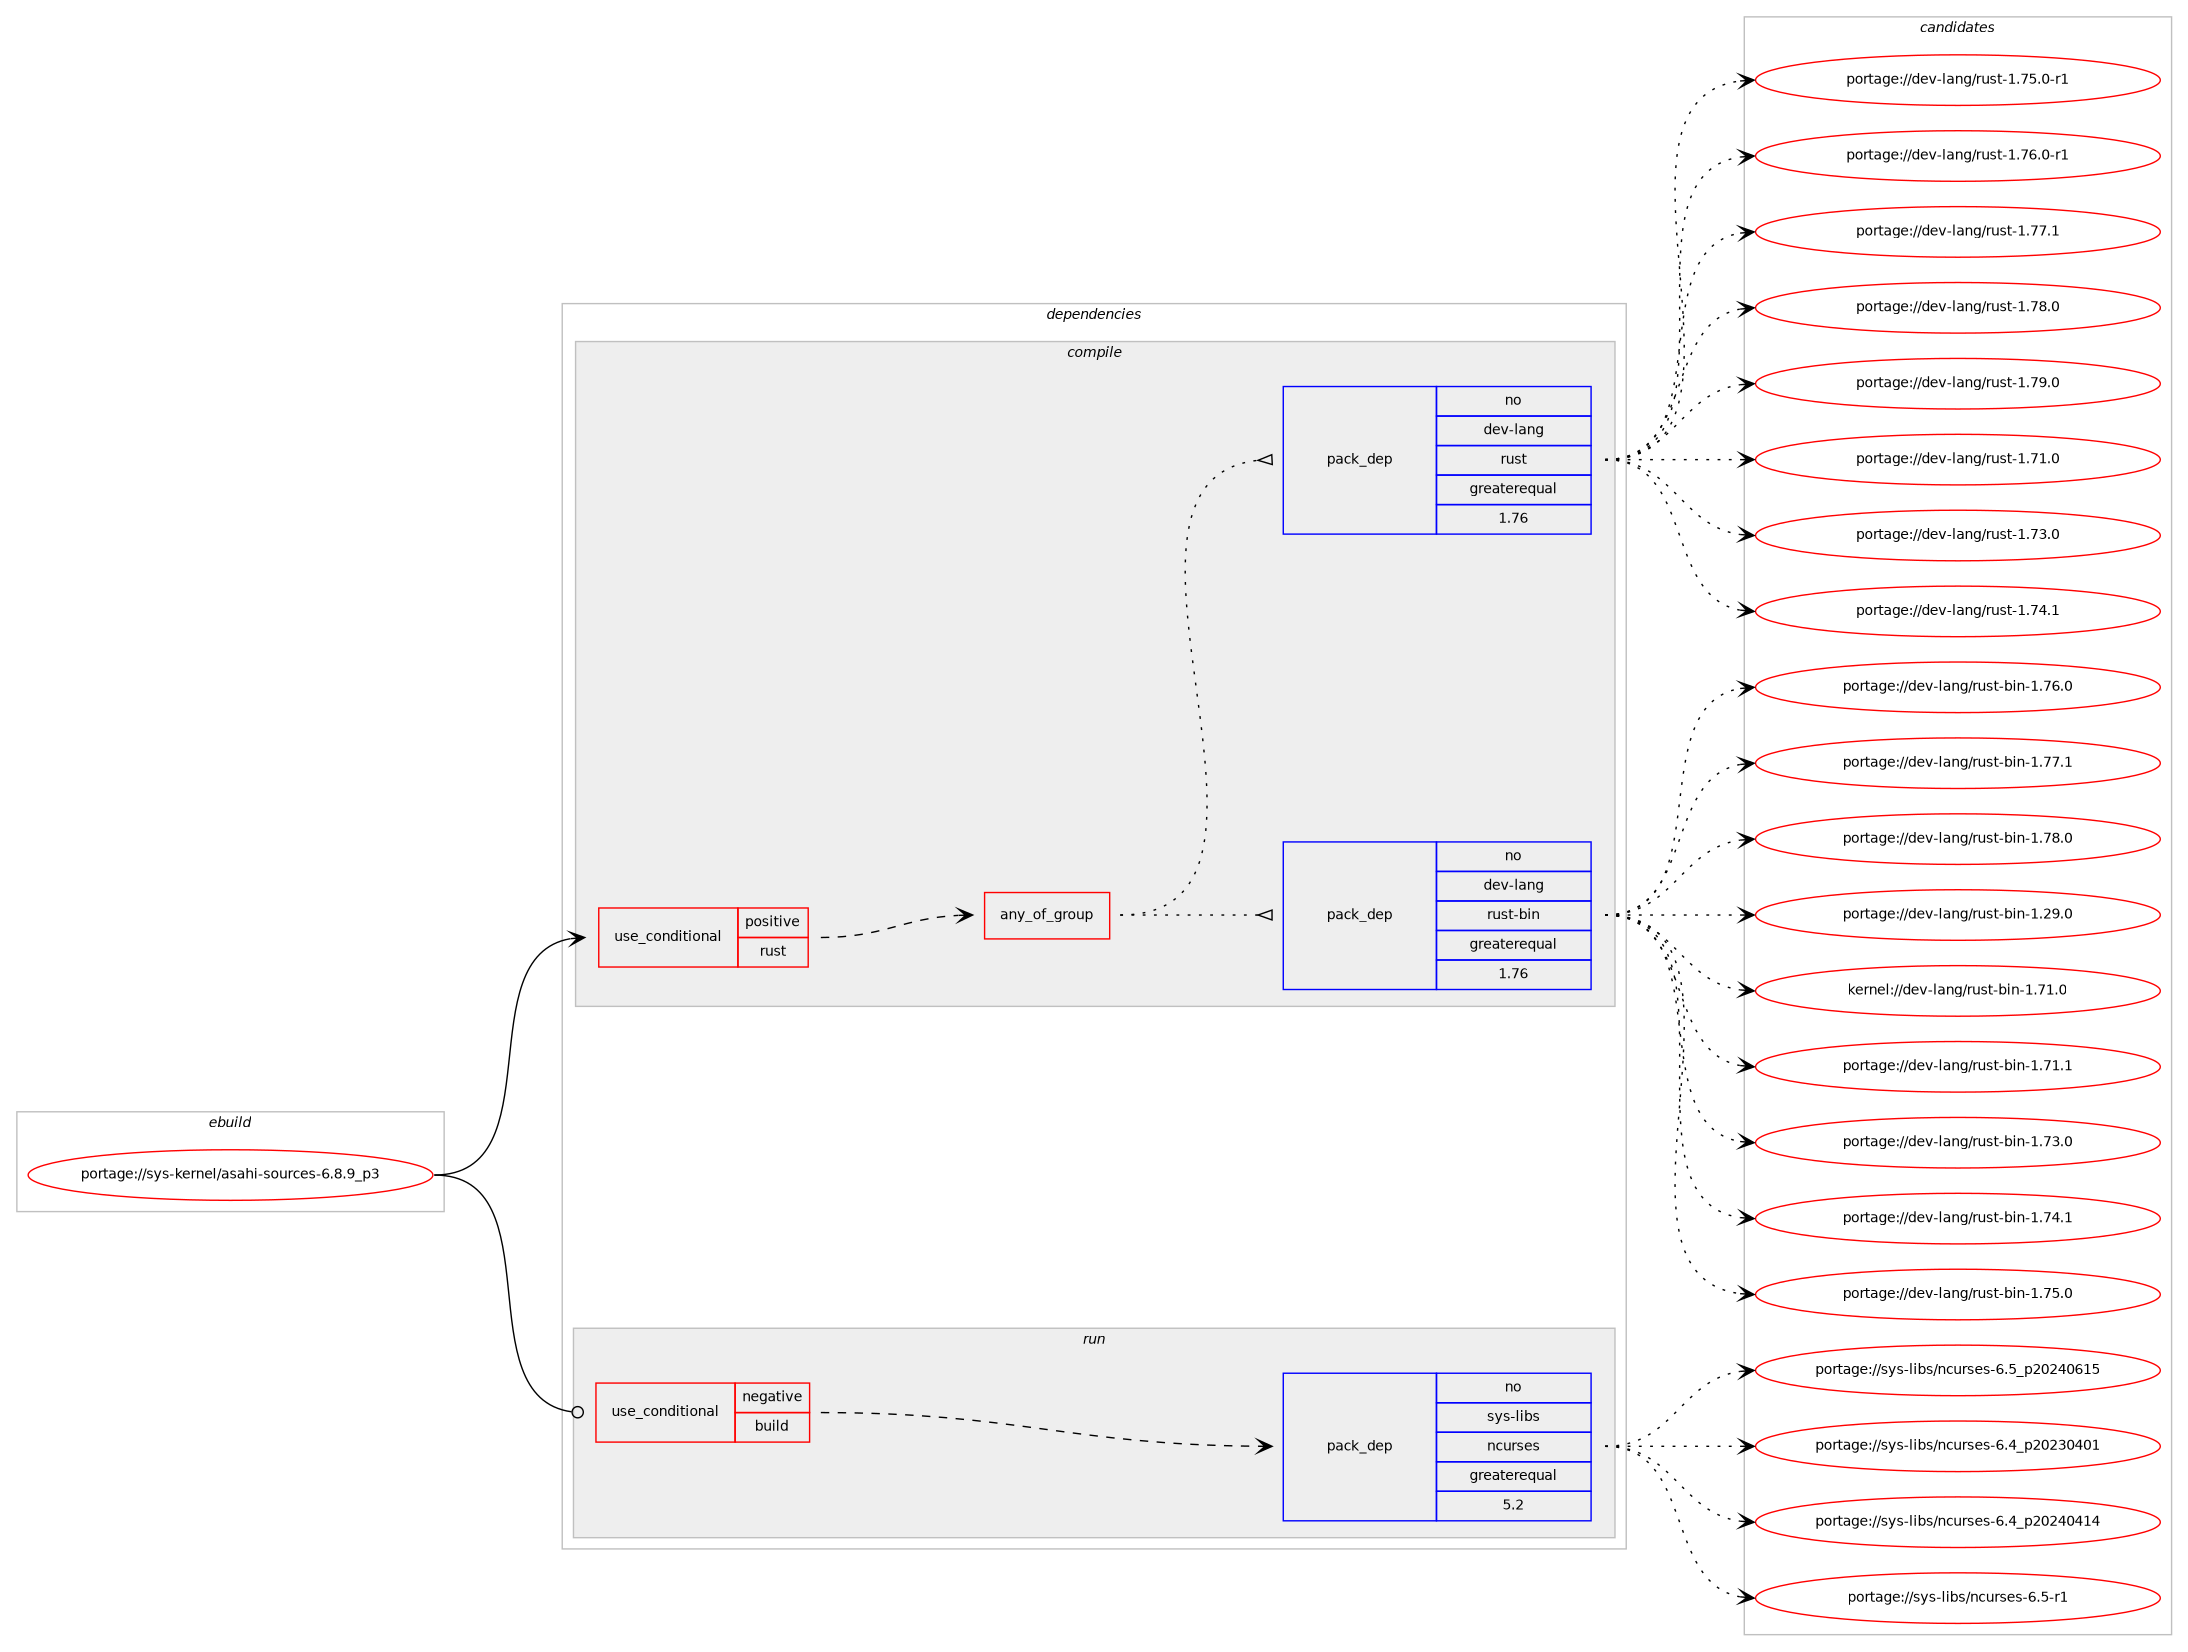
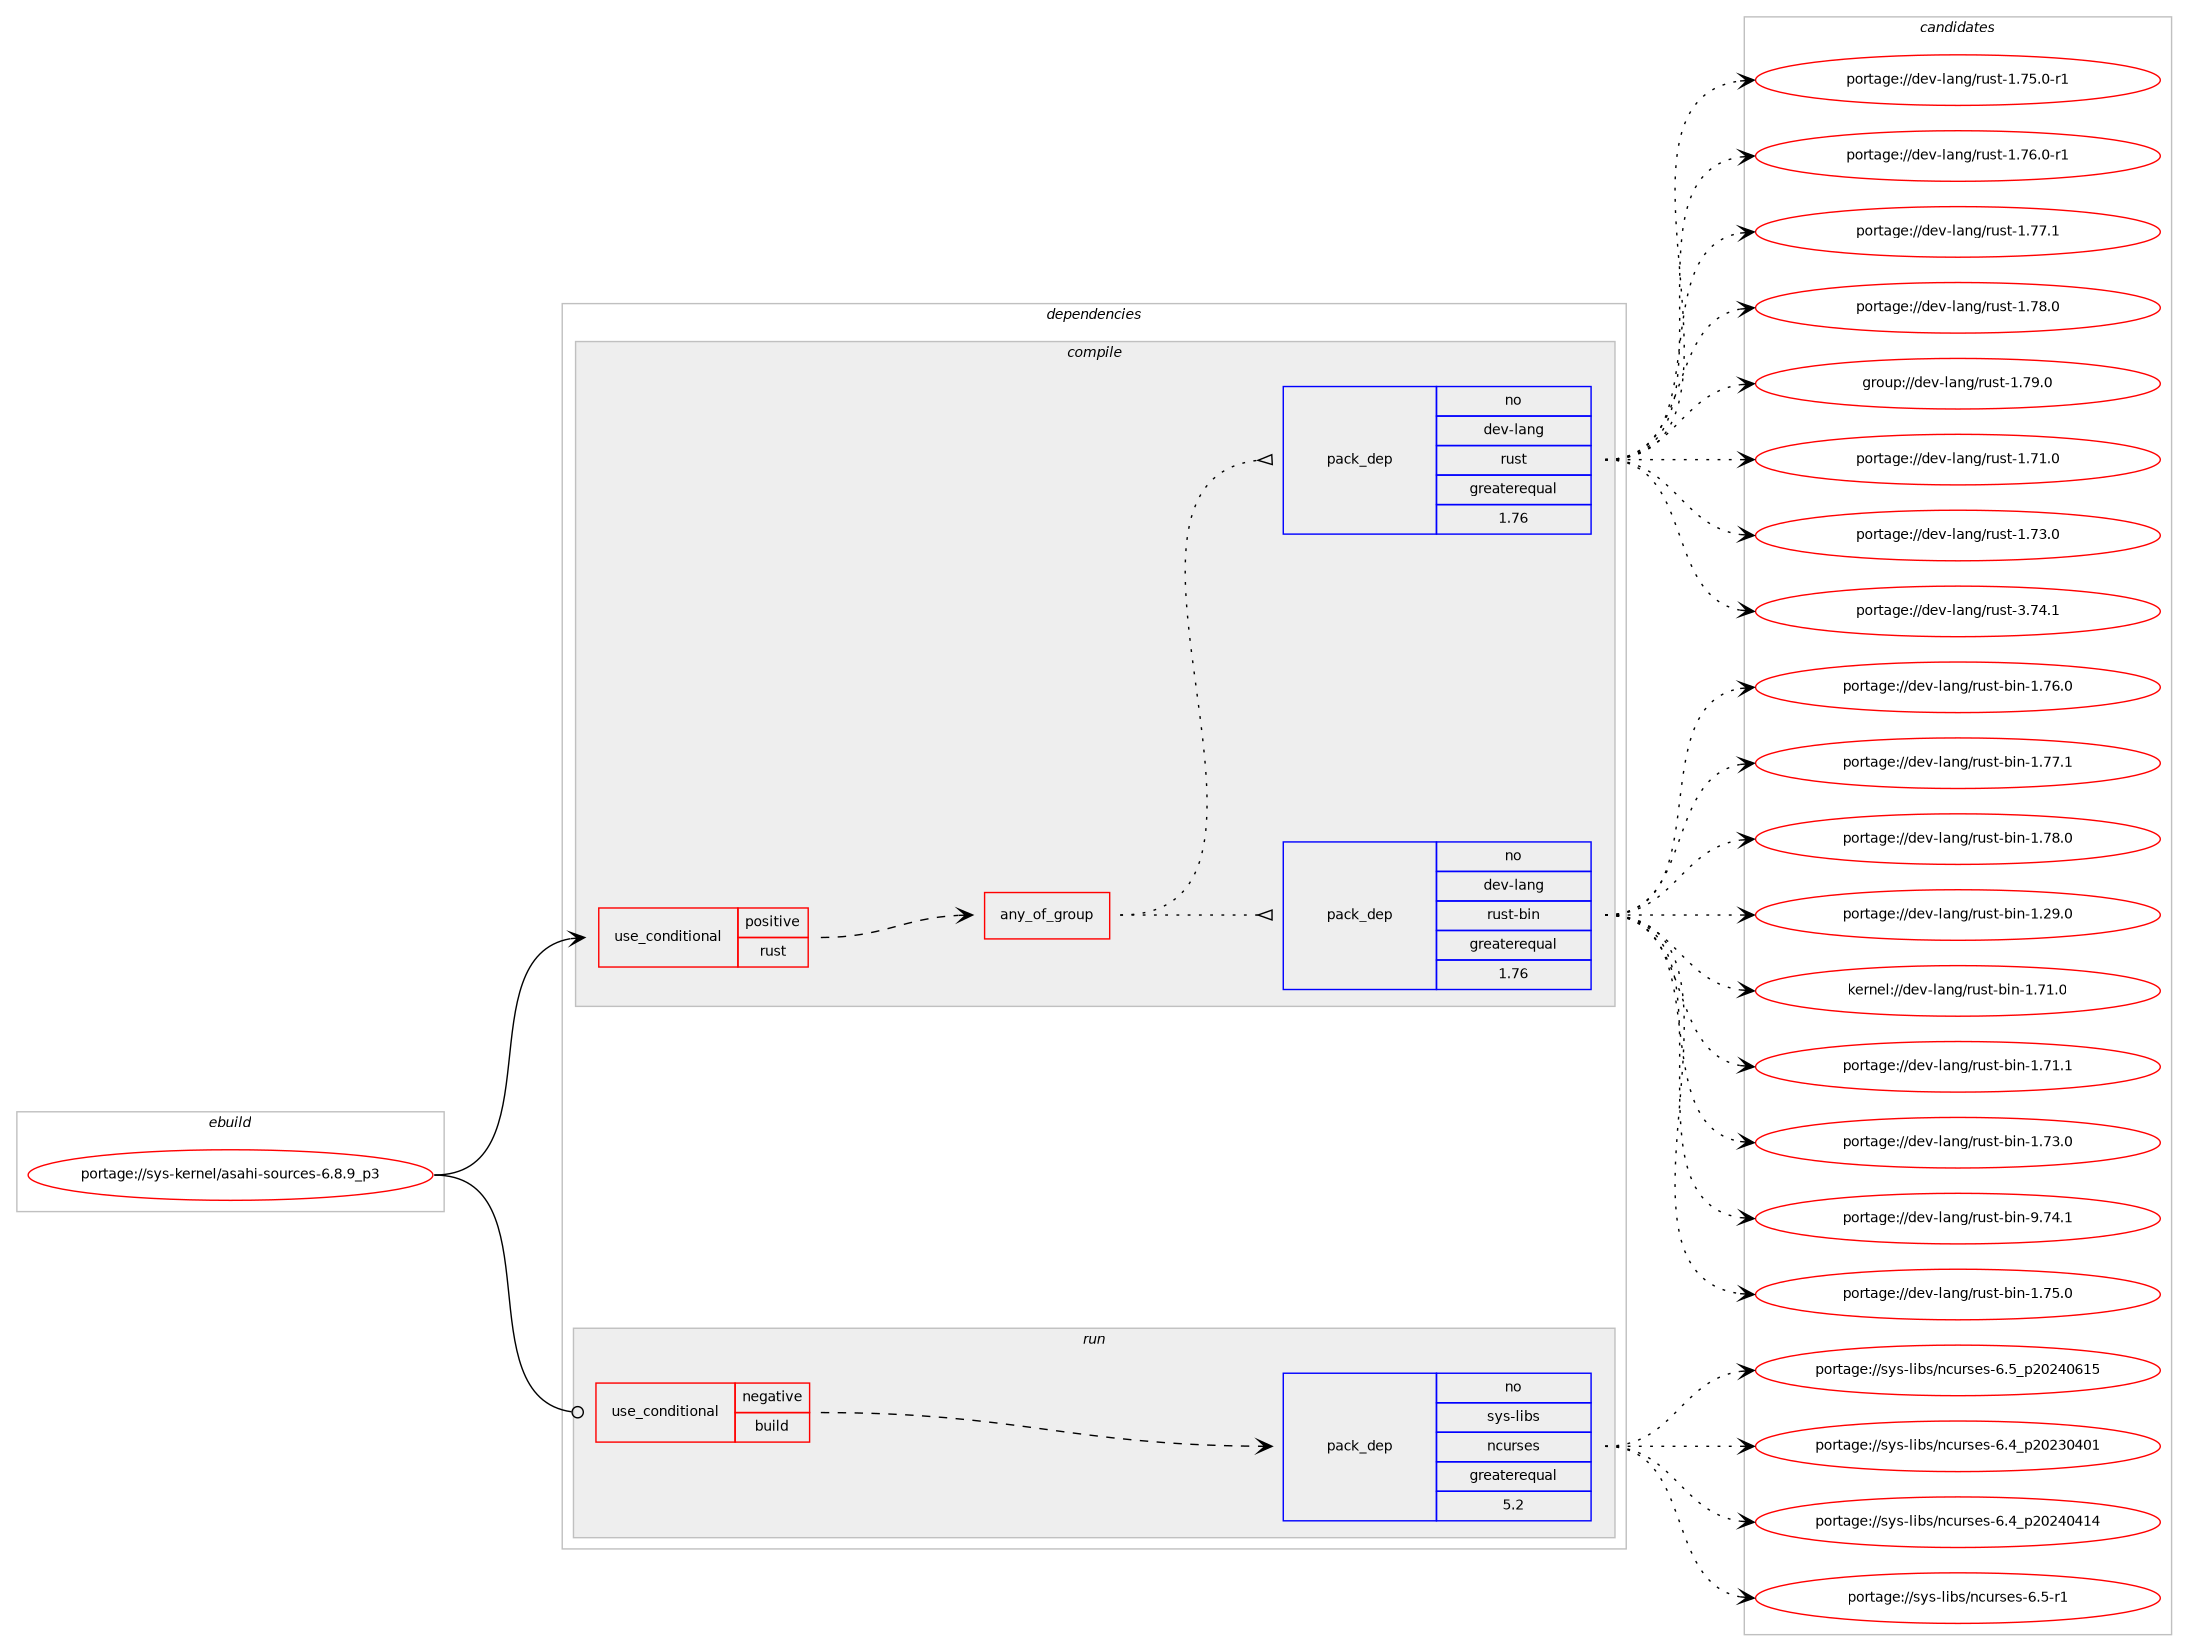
(1958, 384) -> (1958, 384)
(1958, 611) -> (1958, 611)
(1958, 1219) -> (1958, 1219)
